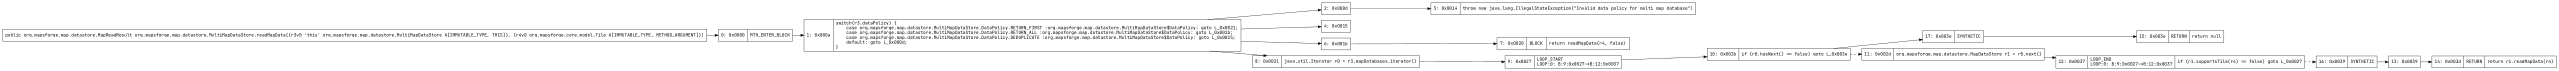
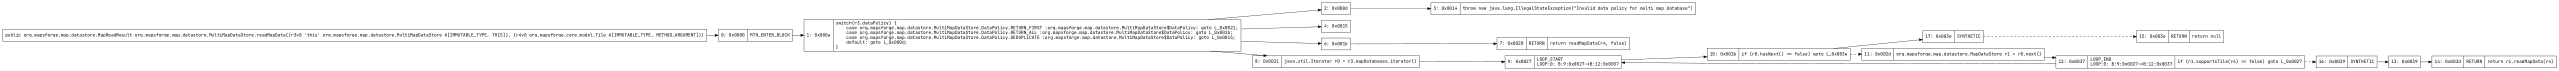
(2058, 37) -> (2058, 37)
(1536, 43) -> (1537, 43)
none -> (1840, 64)
